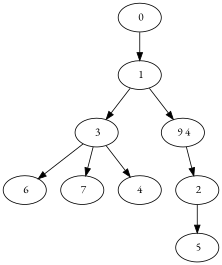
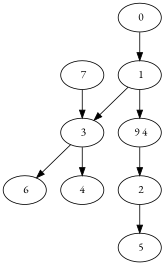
(90, 157) -> (82, 100)
